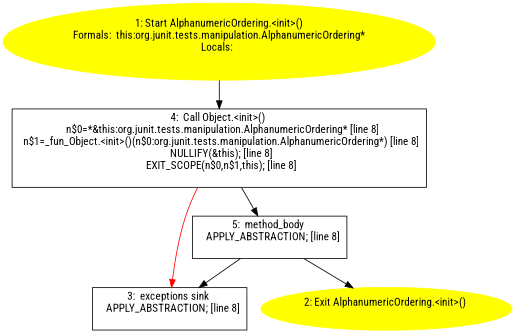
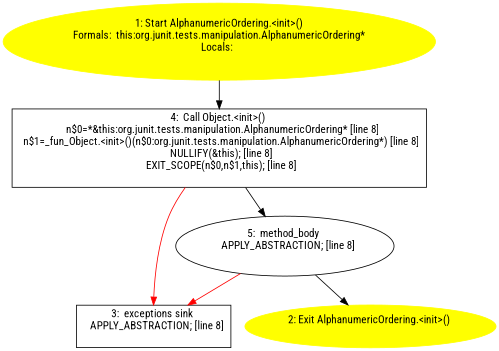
(270, 237) -> (285, 246)
(223, 271) -> (218, 287)
